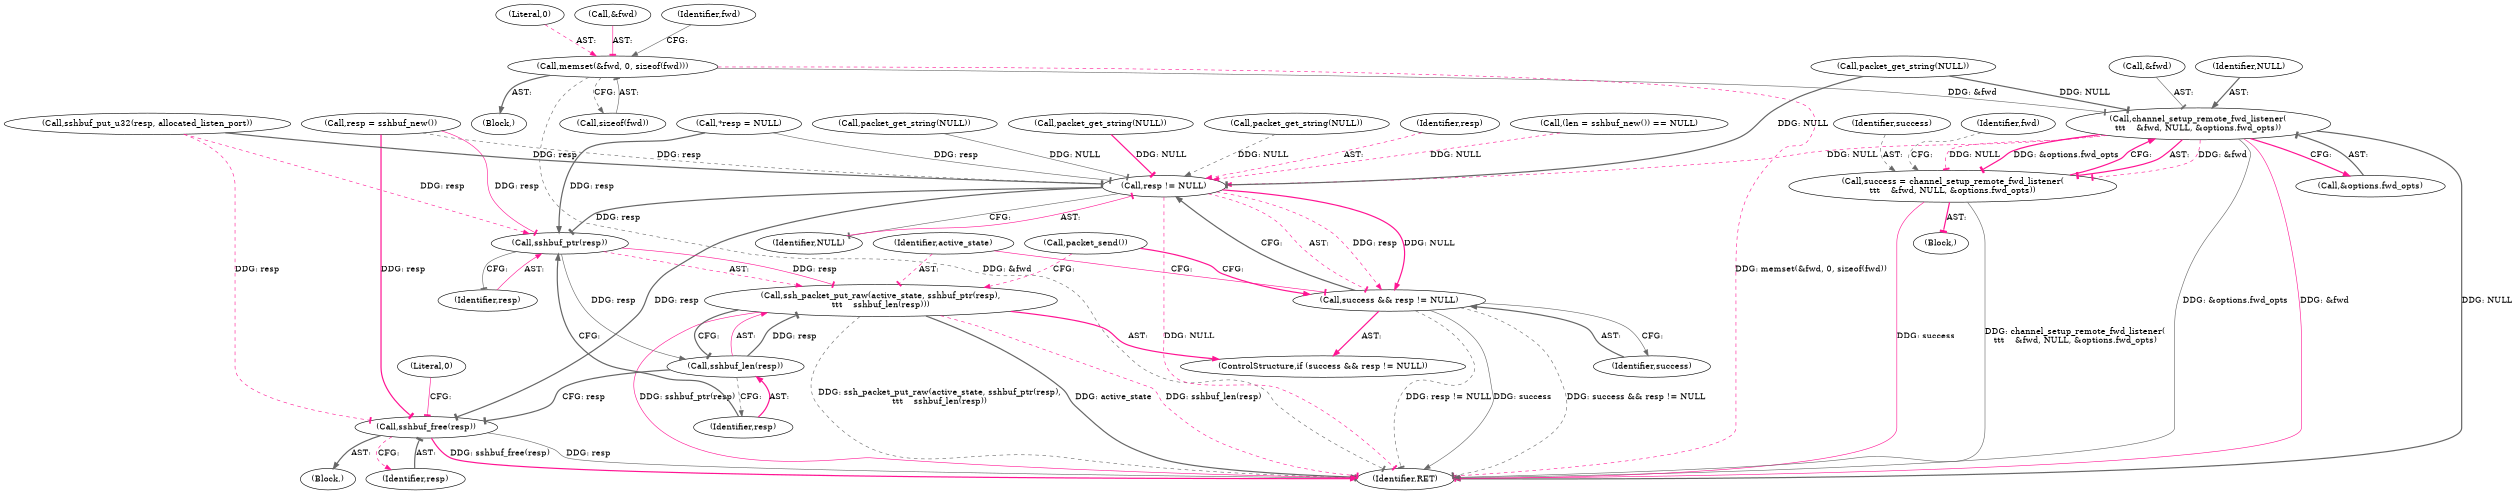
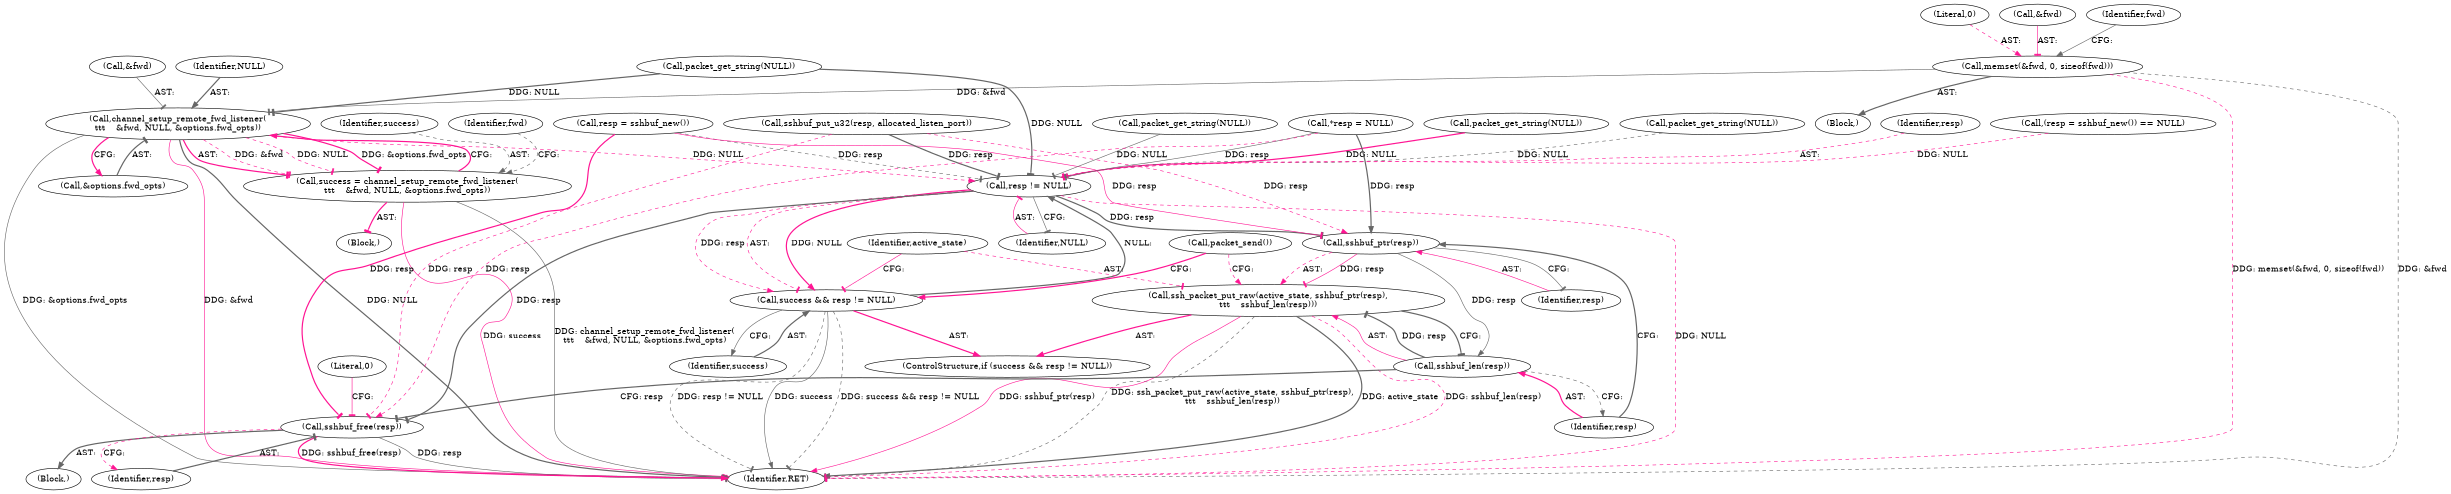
(613, 124) -> none
(1619, 124) -> (2103, 124)
none -> (804, 180)
(1273, 243) -> (1140, 243)
